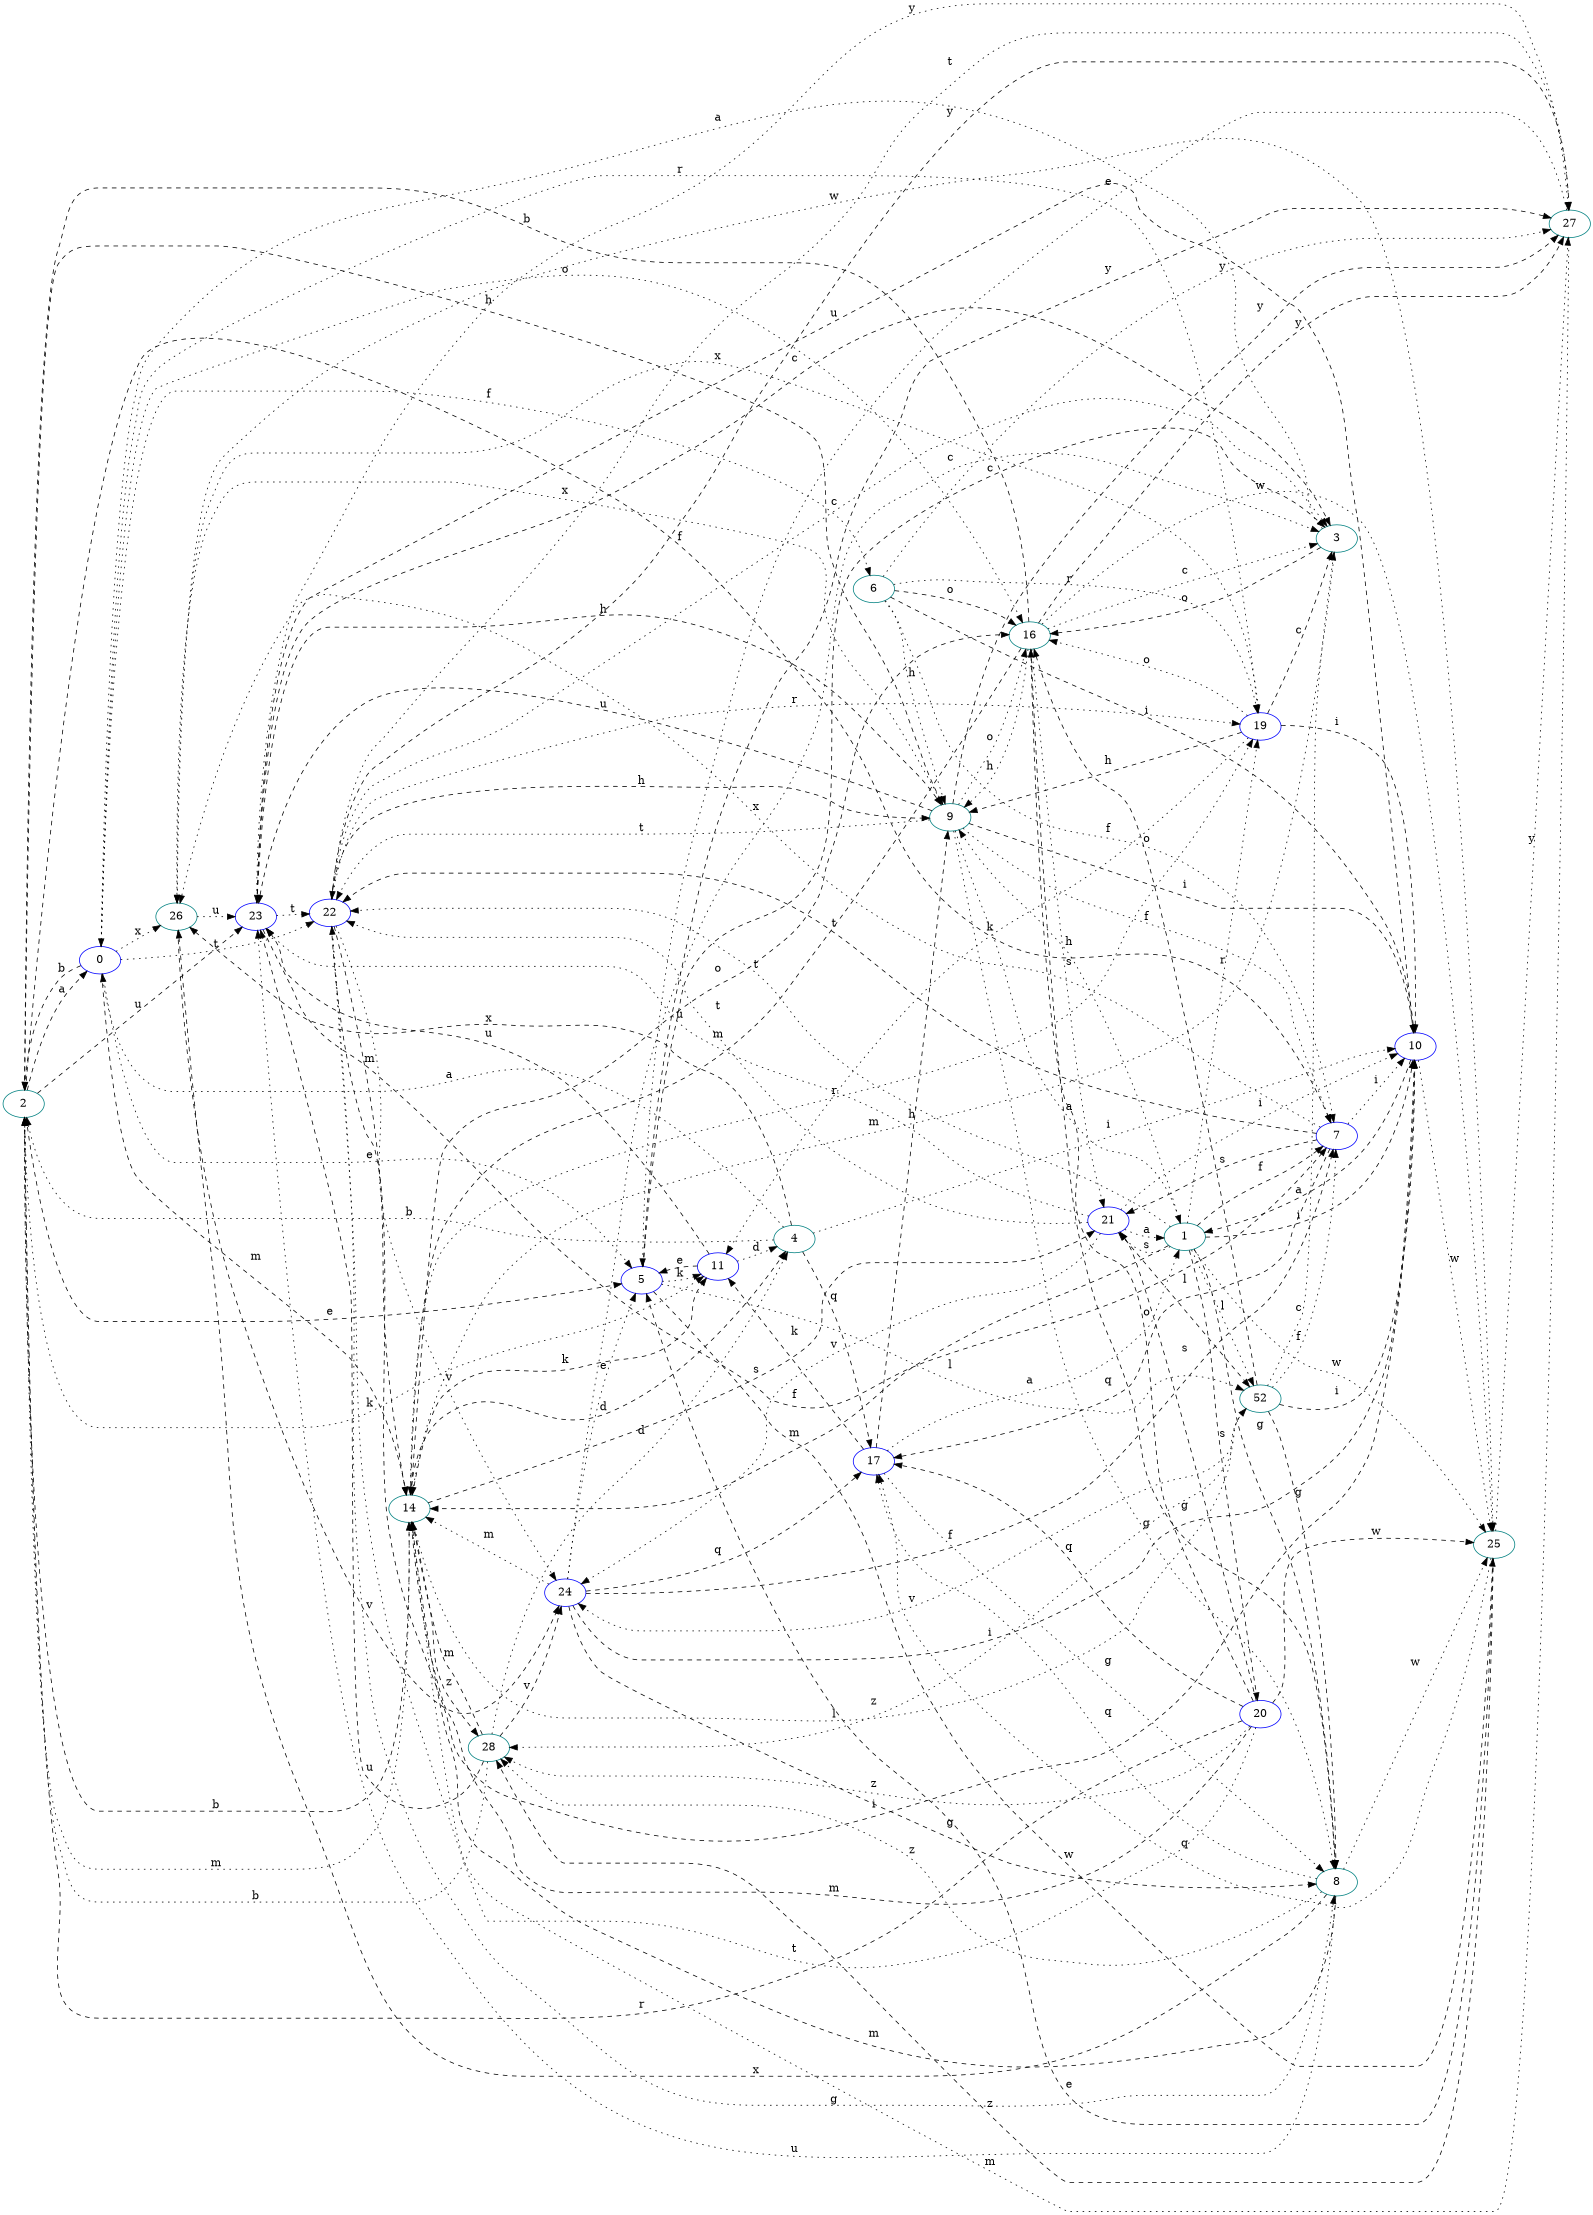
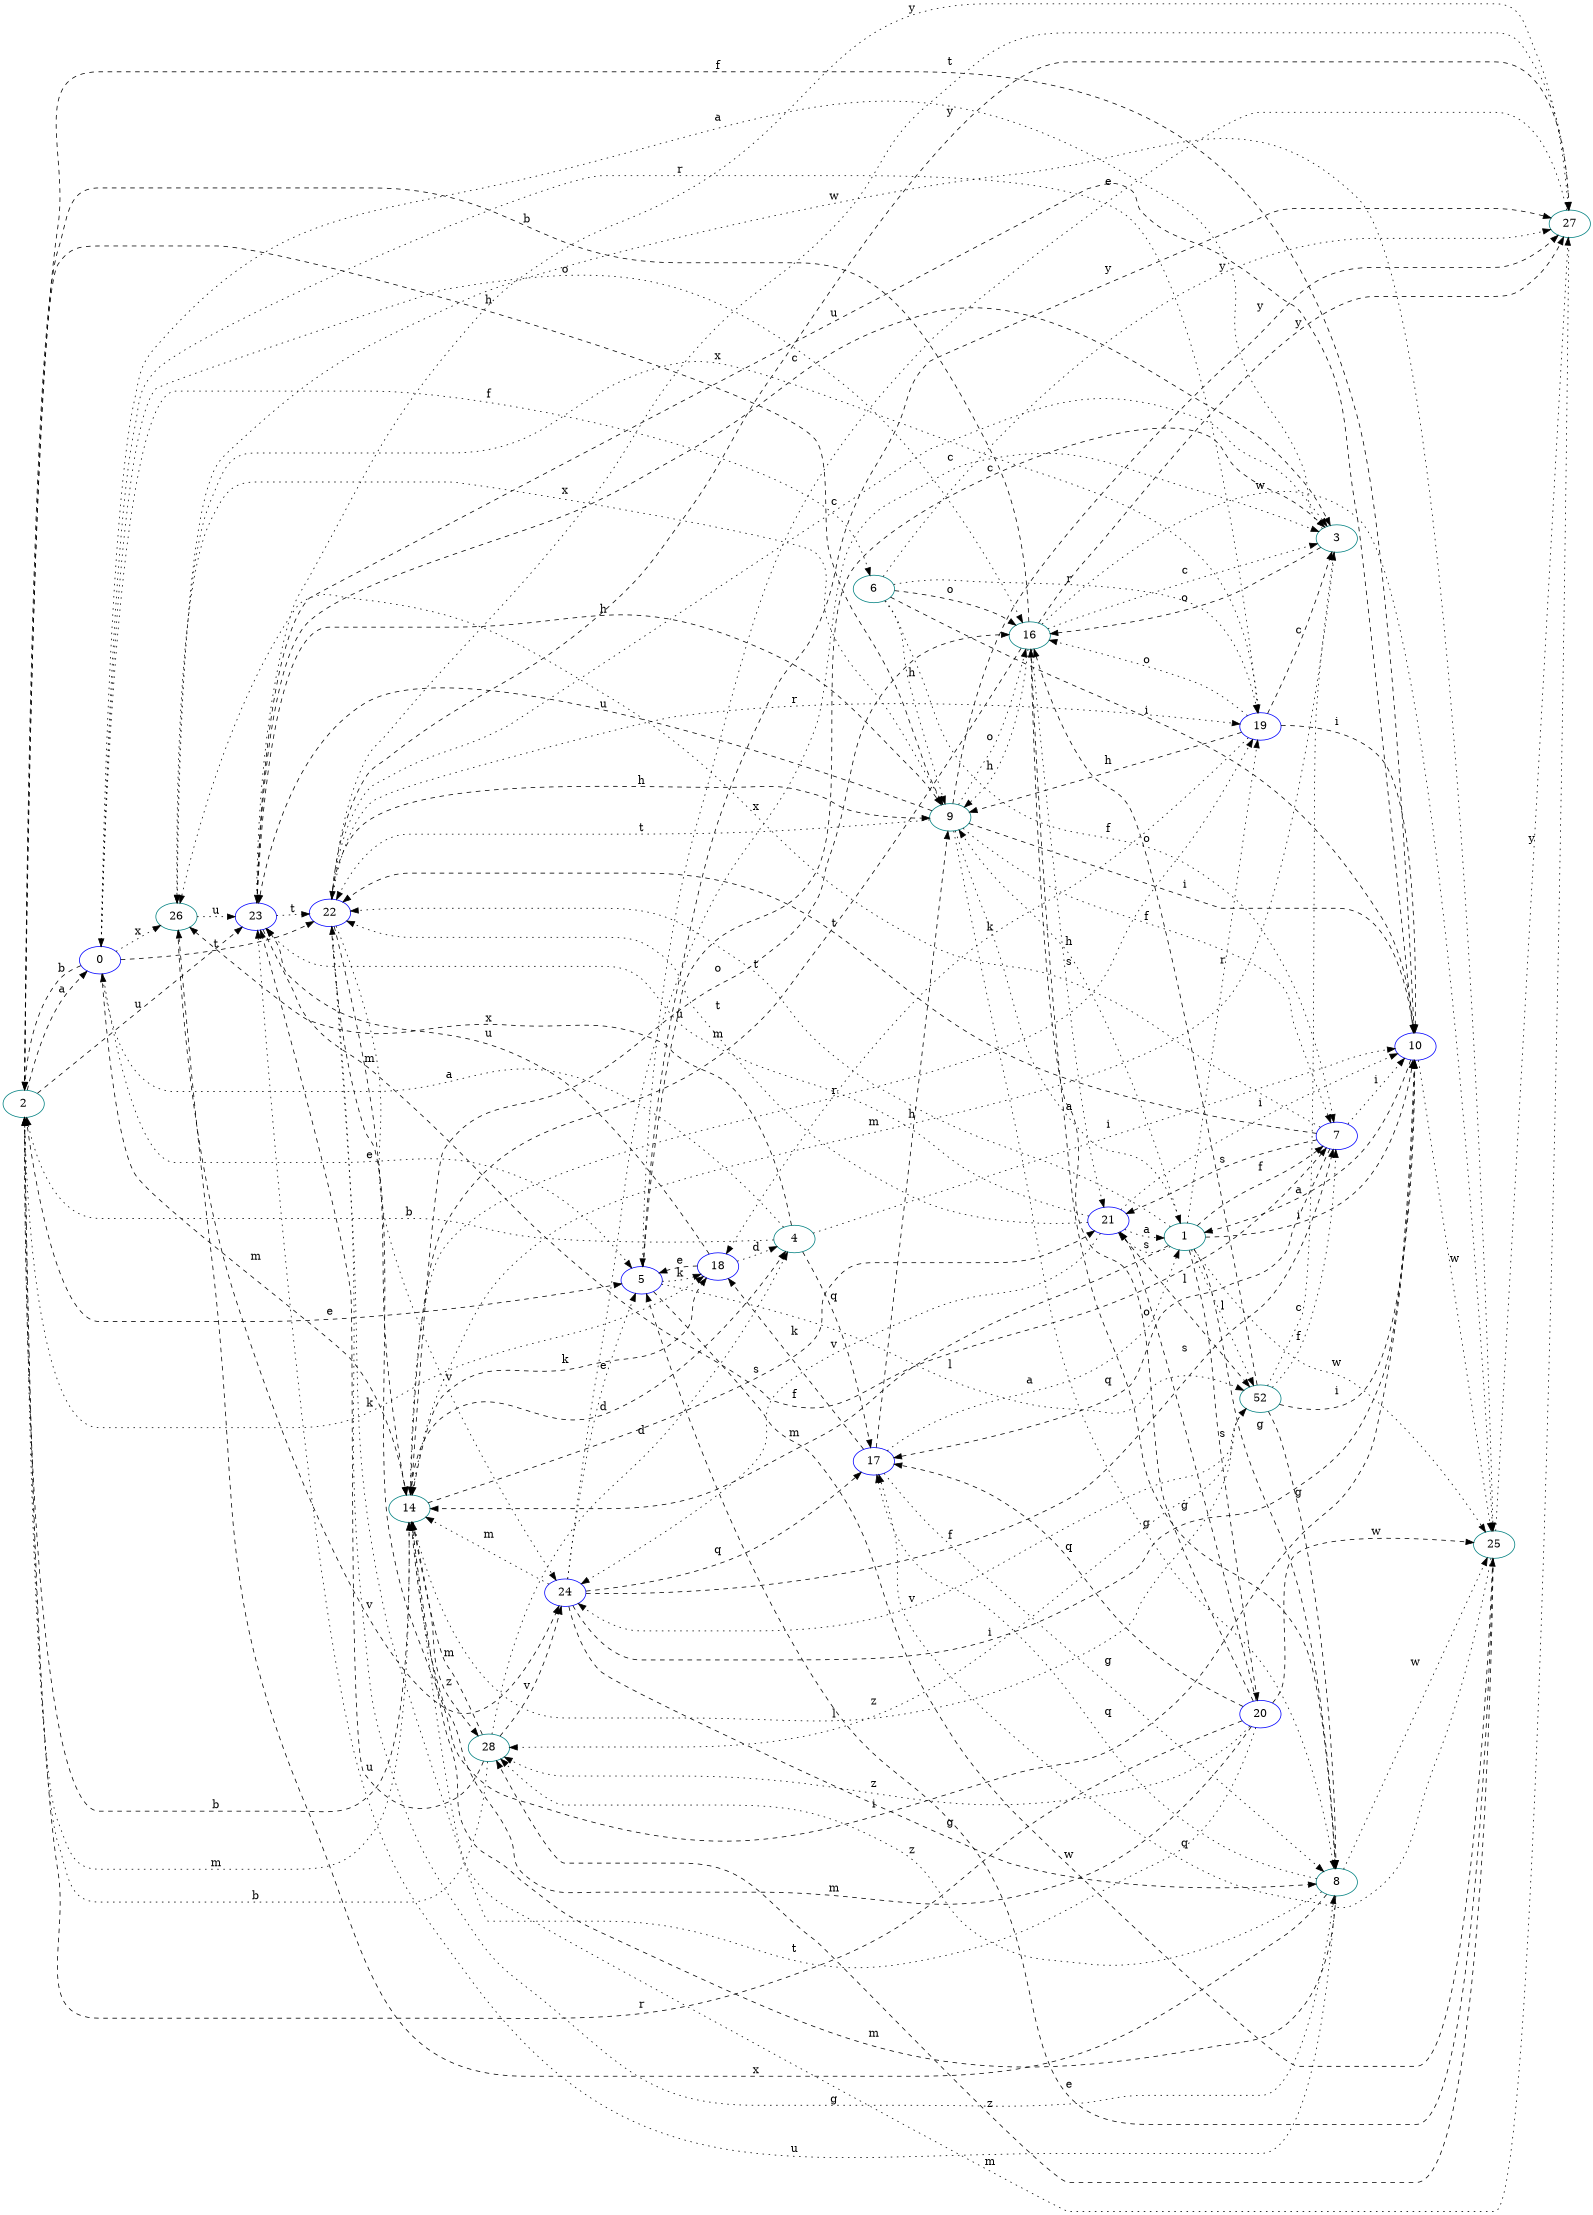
(503, 439) -> (598, 72)
(225, 949) -> (225, 949)
(718, 1267) -> (718, 1267)
